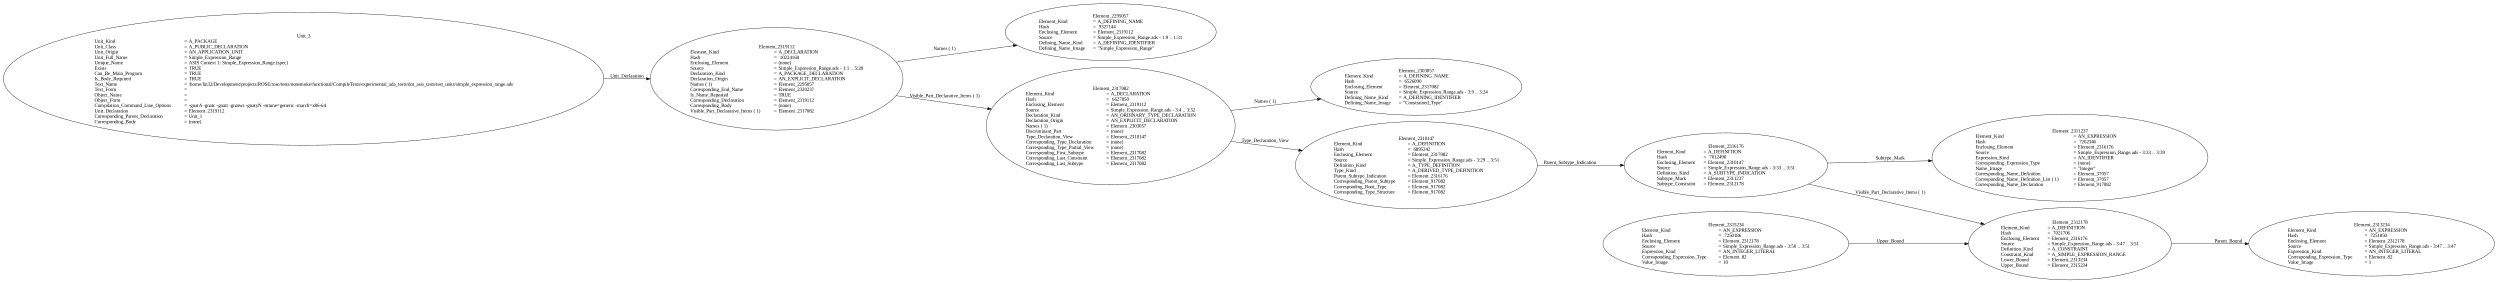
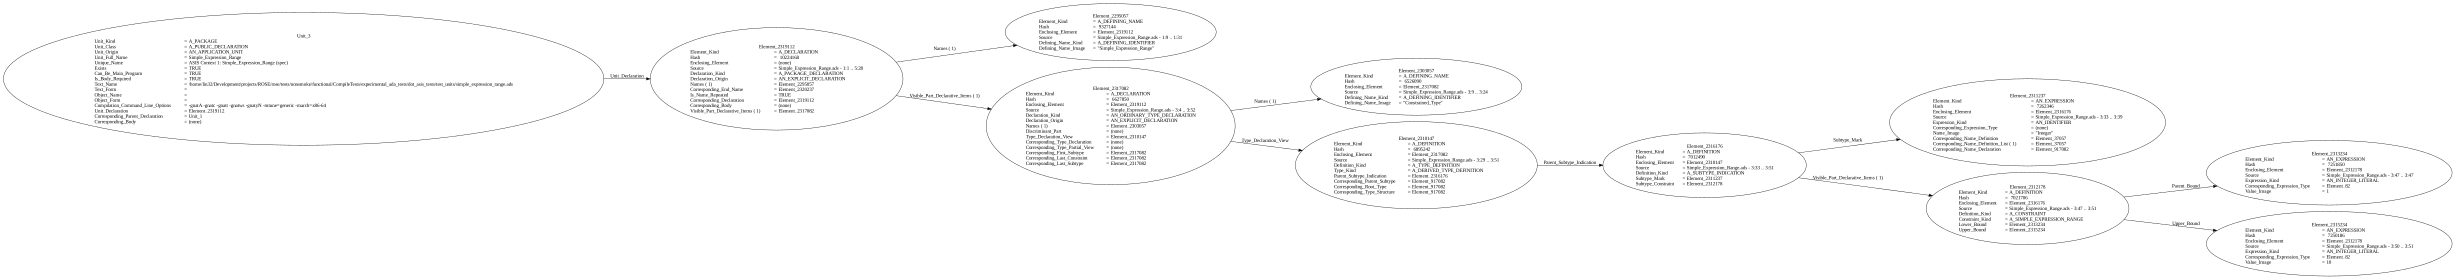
(1907, 244) -> (2169, 225)
